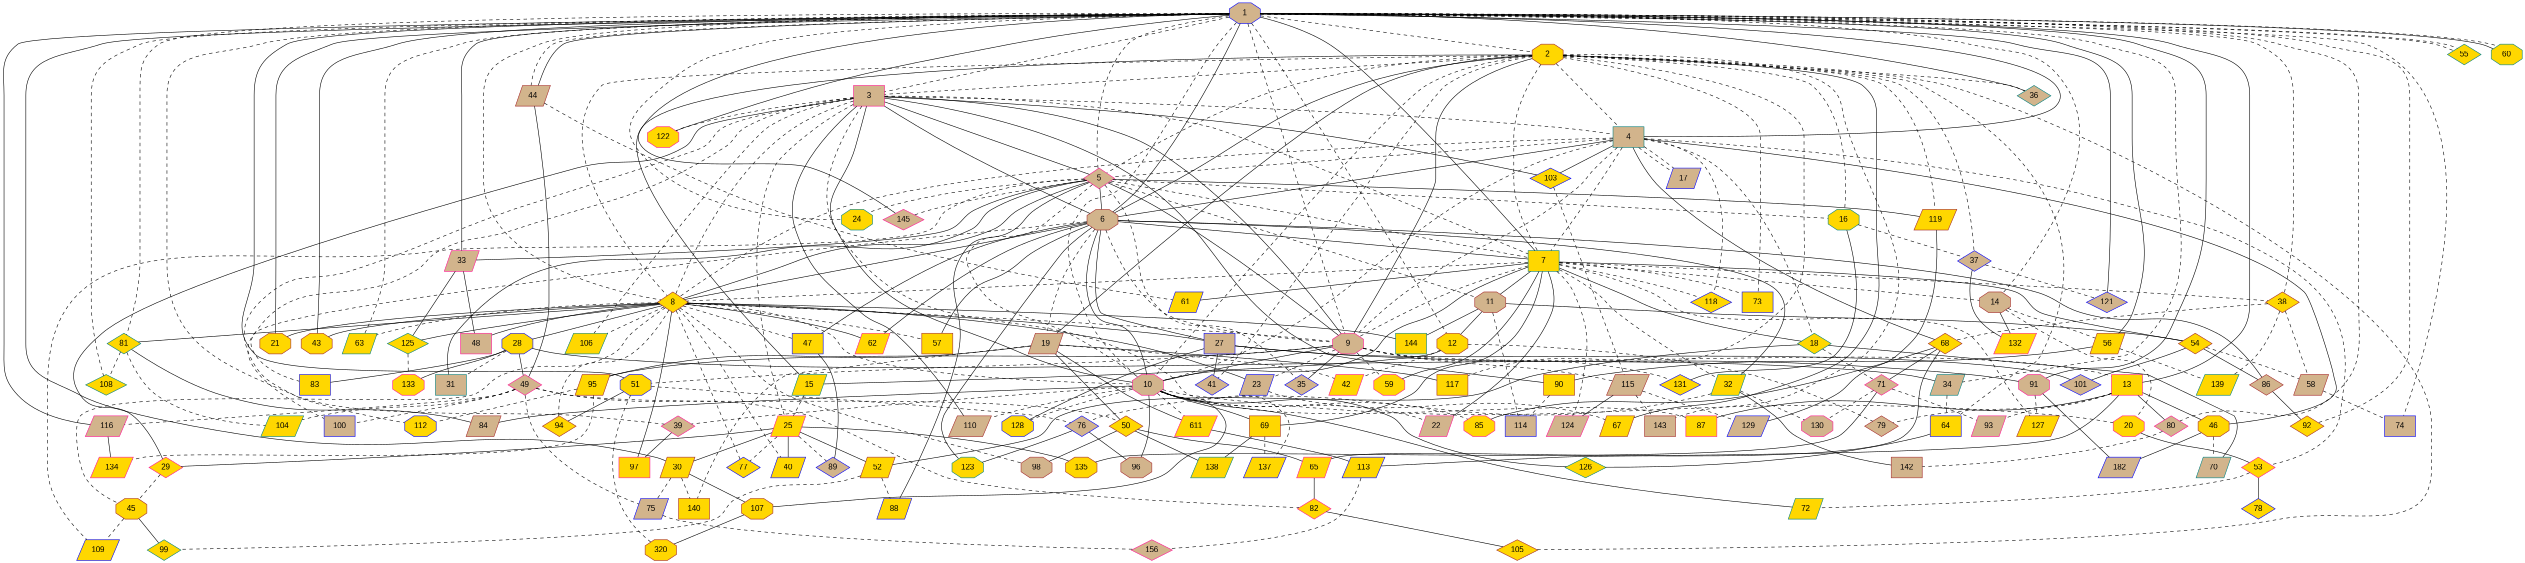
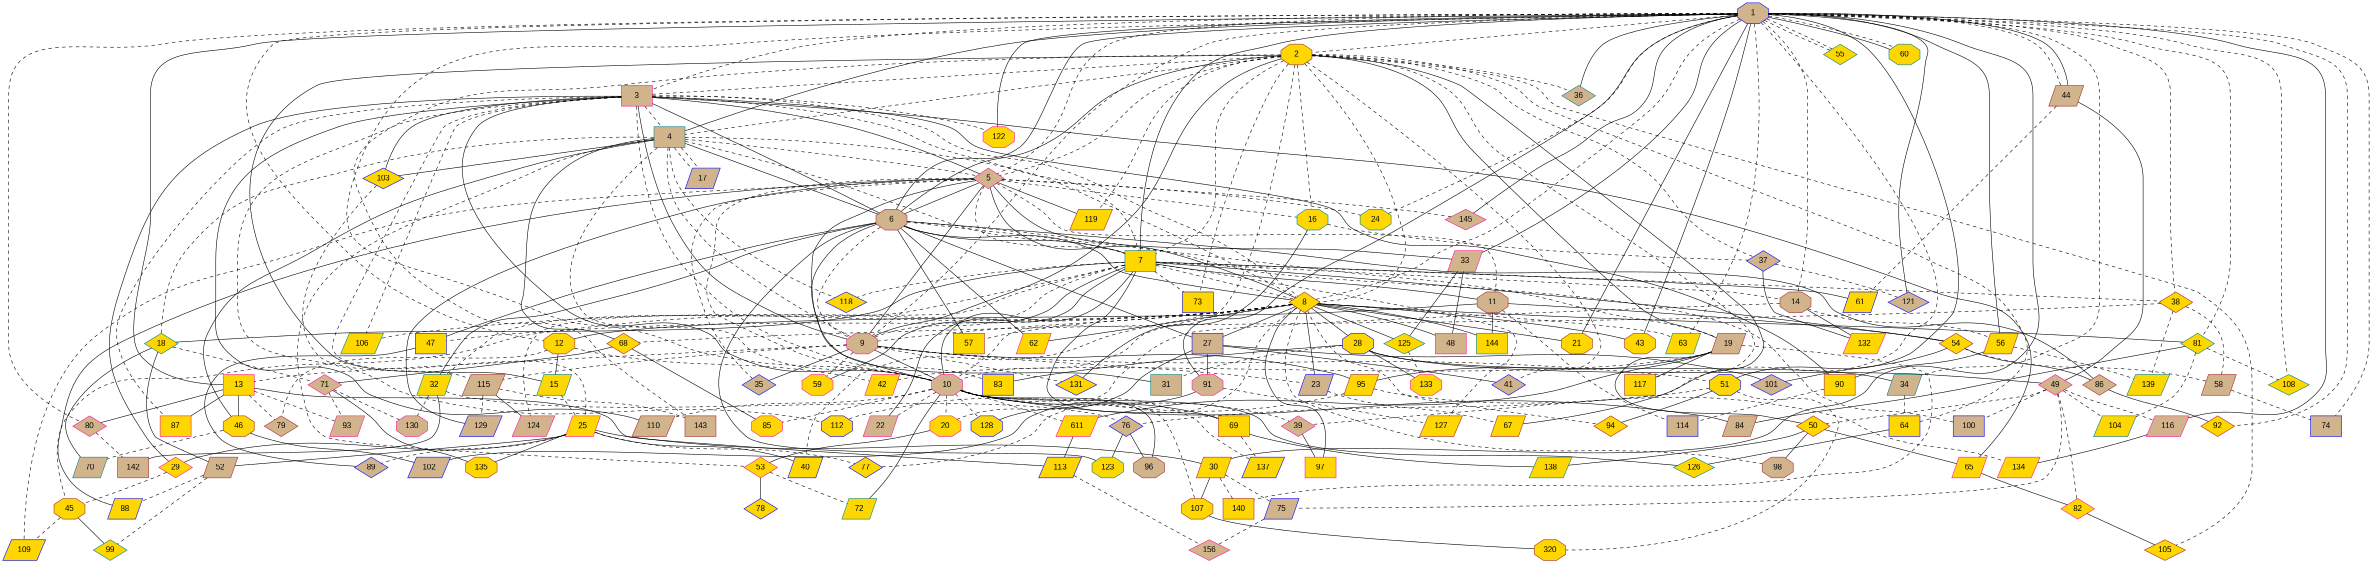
(1909, 344) -> (619, 231)
(1666, 456) -> (1421, 167)
(878, 467) -> (220, 467)
(2120, 467) -> (429, 467)
(1078, 491) -> (1170, 430)
